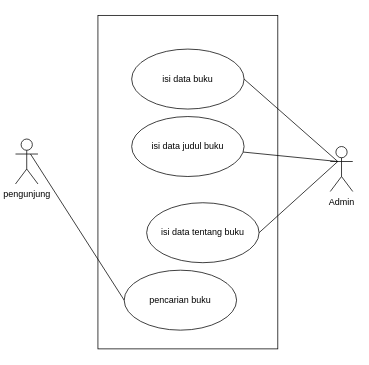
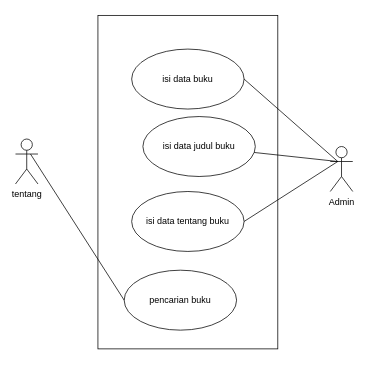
(188, 147) -> (199, 147)
(27, 195) -> (27, 195)
(203, 233) -> (188, 222)
